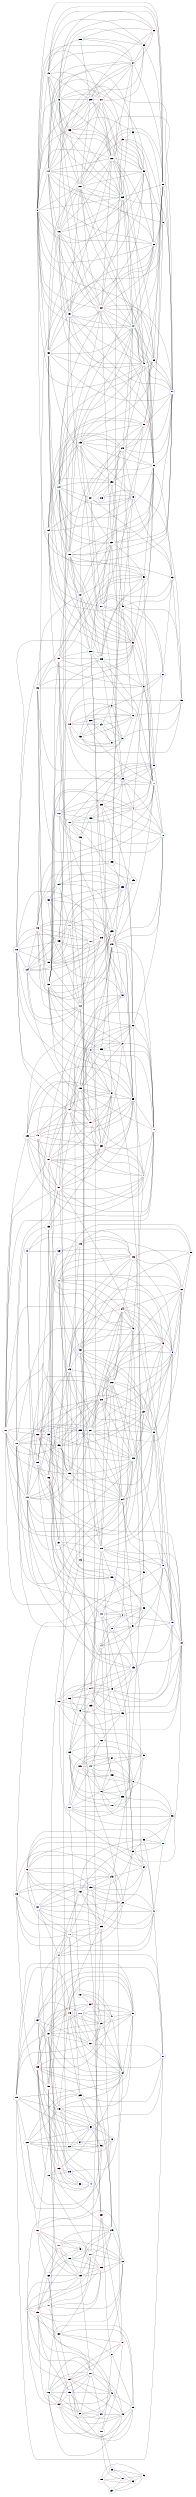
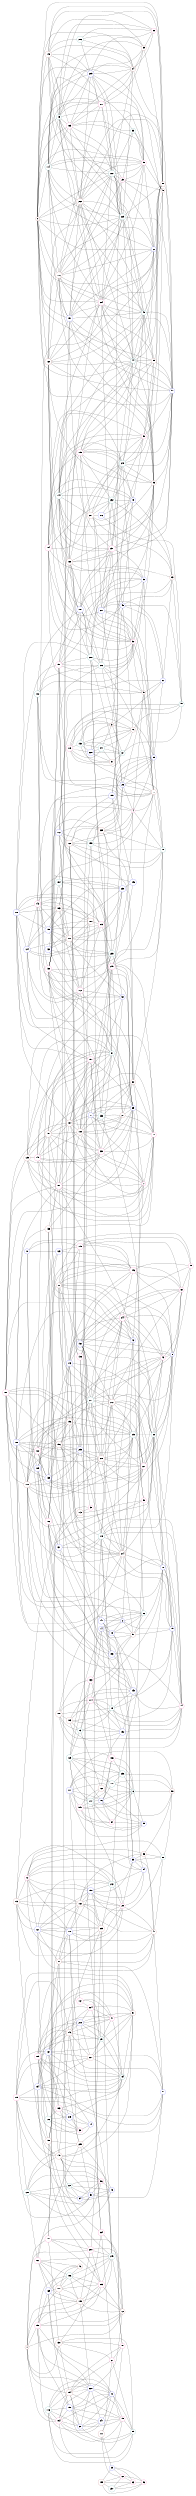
none -> (91, 1508)
